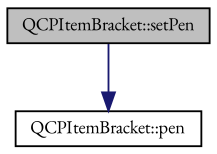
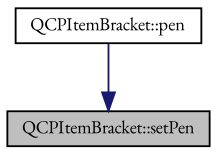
(108, 68) -> (108, 68)
